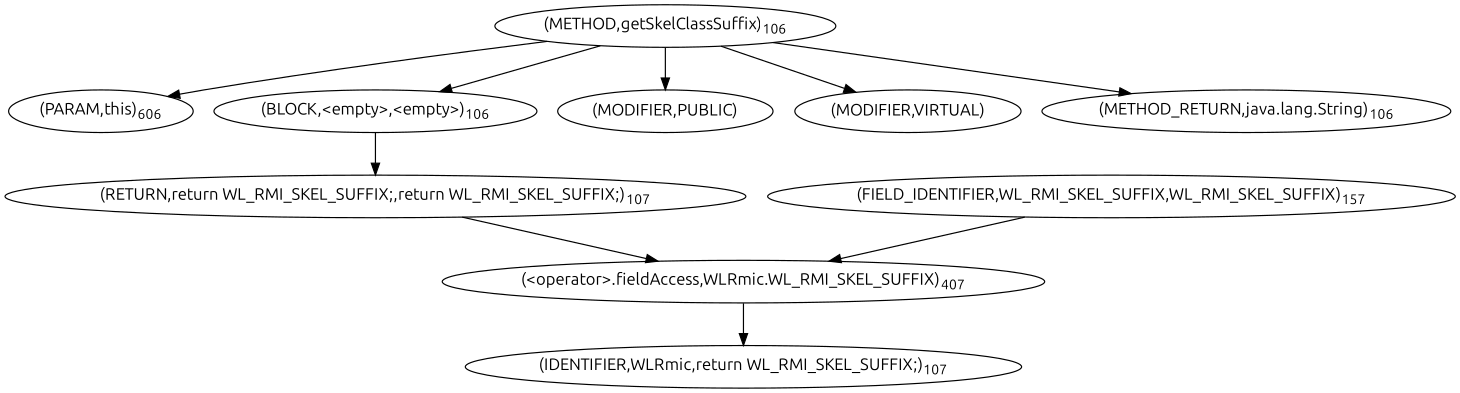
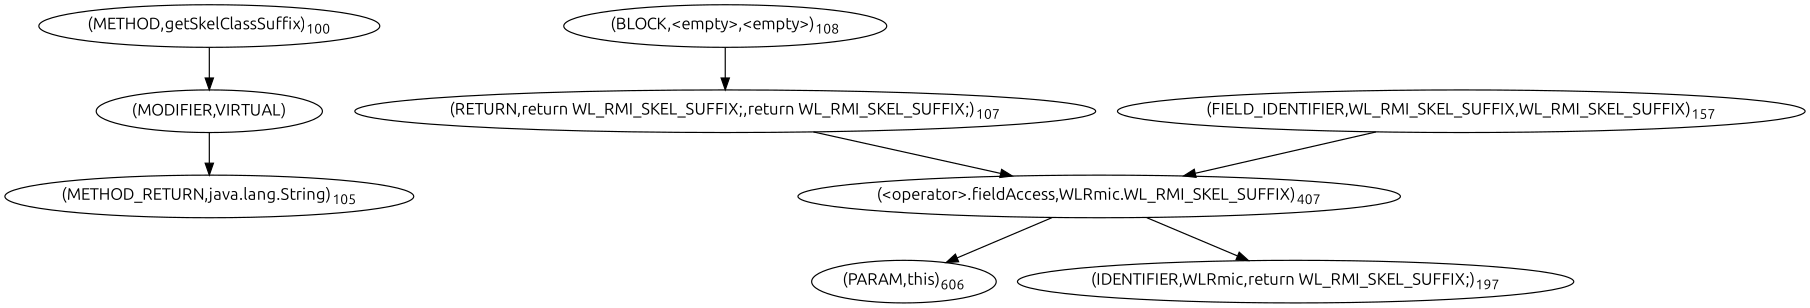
(775, 24) -> (319, 24)
(363, 66) -> (1005, 238)
(526, 67) -> none
(946, 67) -> (209, 148)
(478, 109) -> (828, 24)
(1382, 109) -> (345, 195)
(665, 111) -> none
(936, 365) -> (1488, 280)
